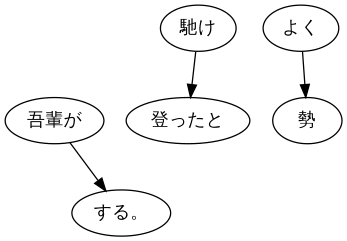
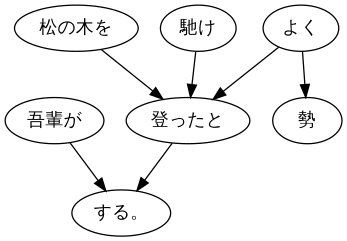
none -> (76, 28)
none -> (251, 69)
none -> (159, 162)
